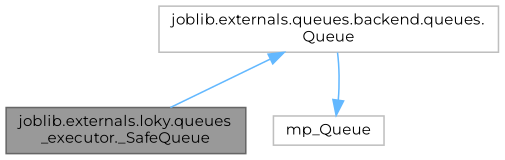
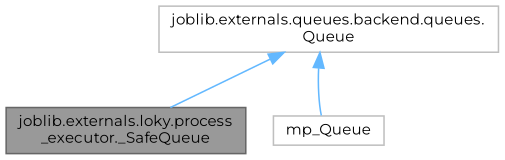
(339, 76) -> (319, 92)
(126, 131) -> (126, 131)
